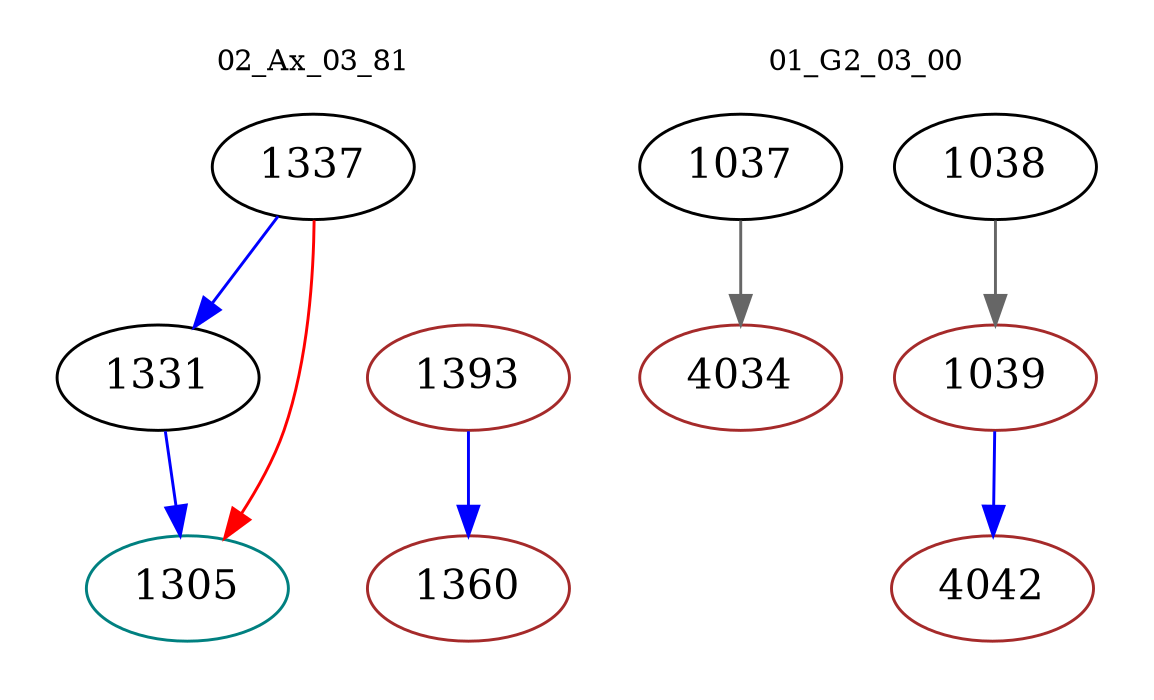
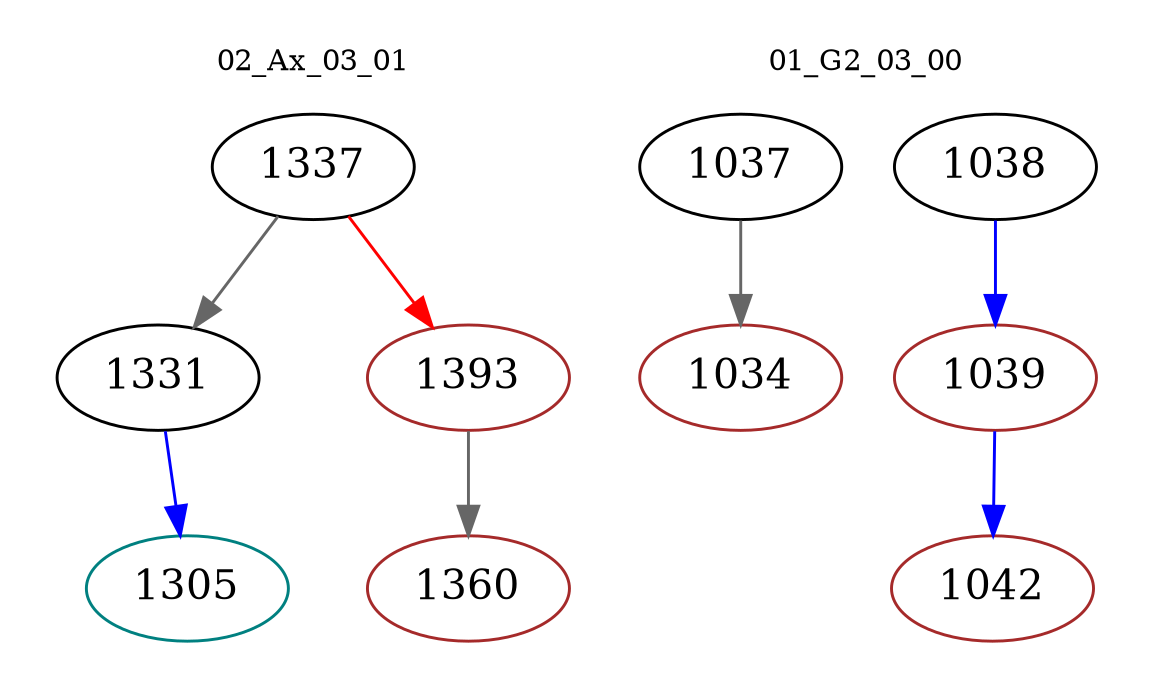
(313, 63) -> (313, 63)
(995, 258) -> (995, 258)
(245, 260) -> (245, 260)
(299, 373) -> (381, 260)
(741, 378) -> (741, 378)
(468, 469) -> (468, 469)
(993, 588) -> (993, 588)
